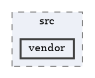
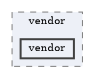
(47, 22) -> (47, 22)
